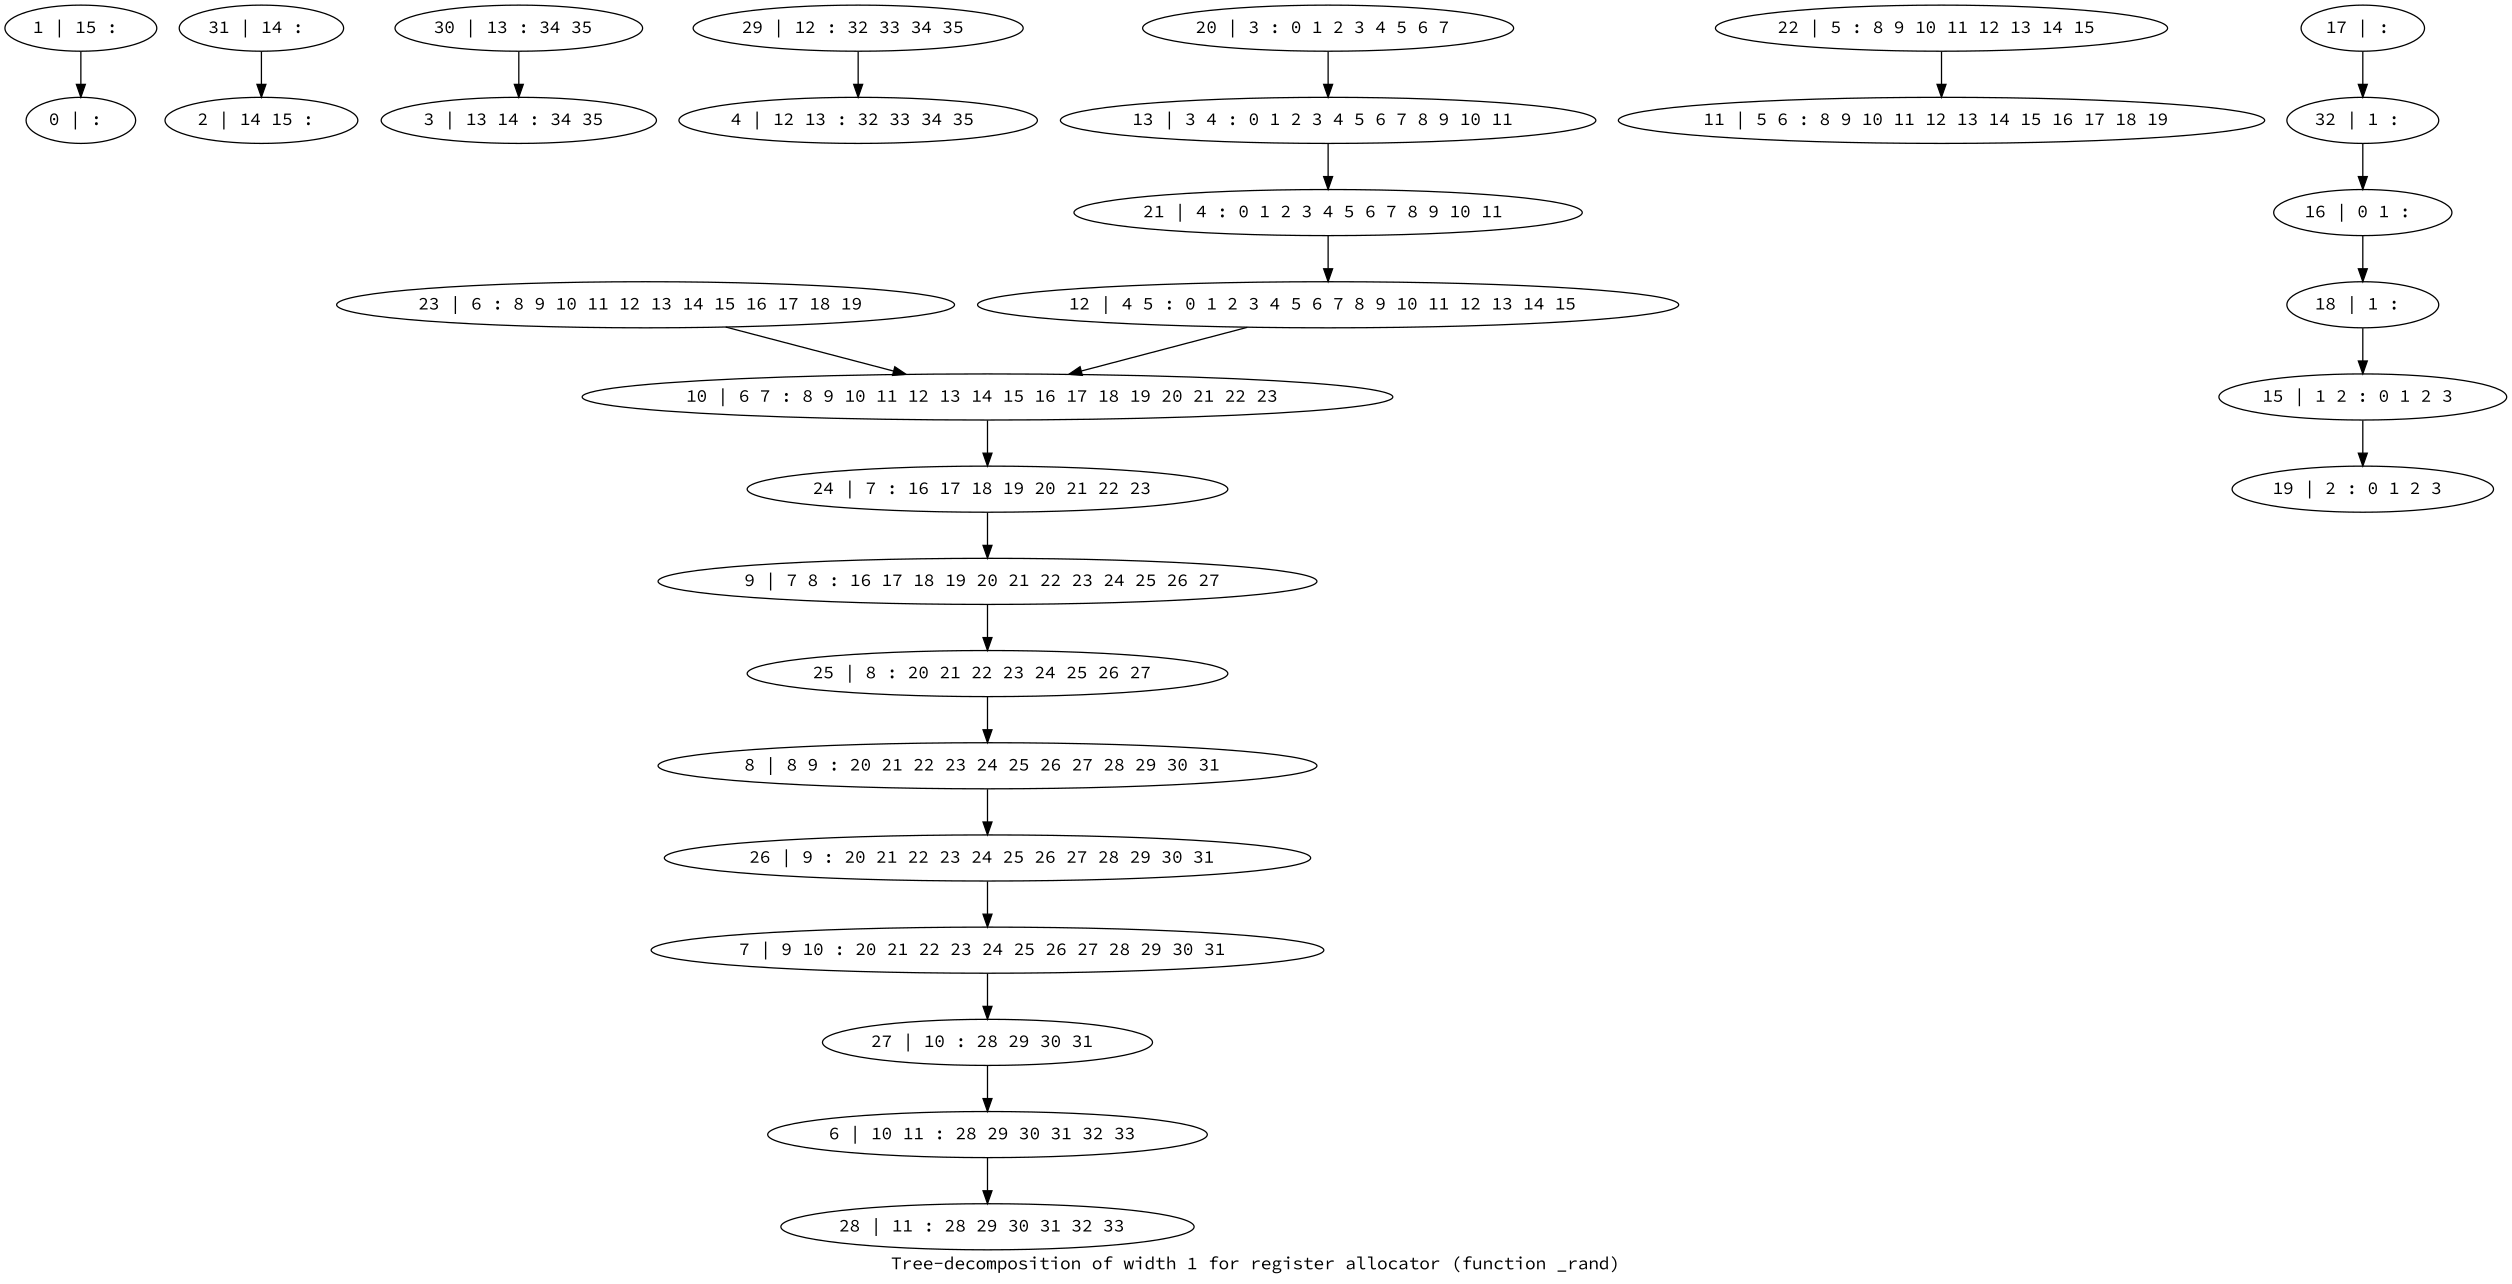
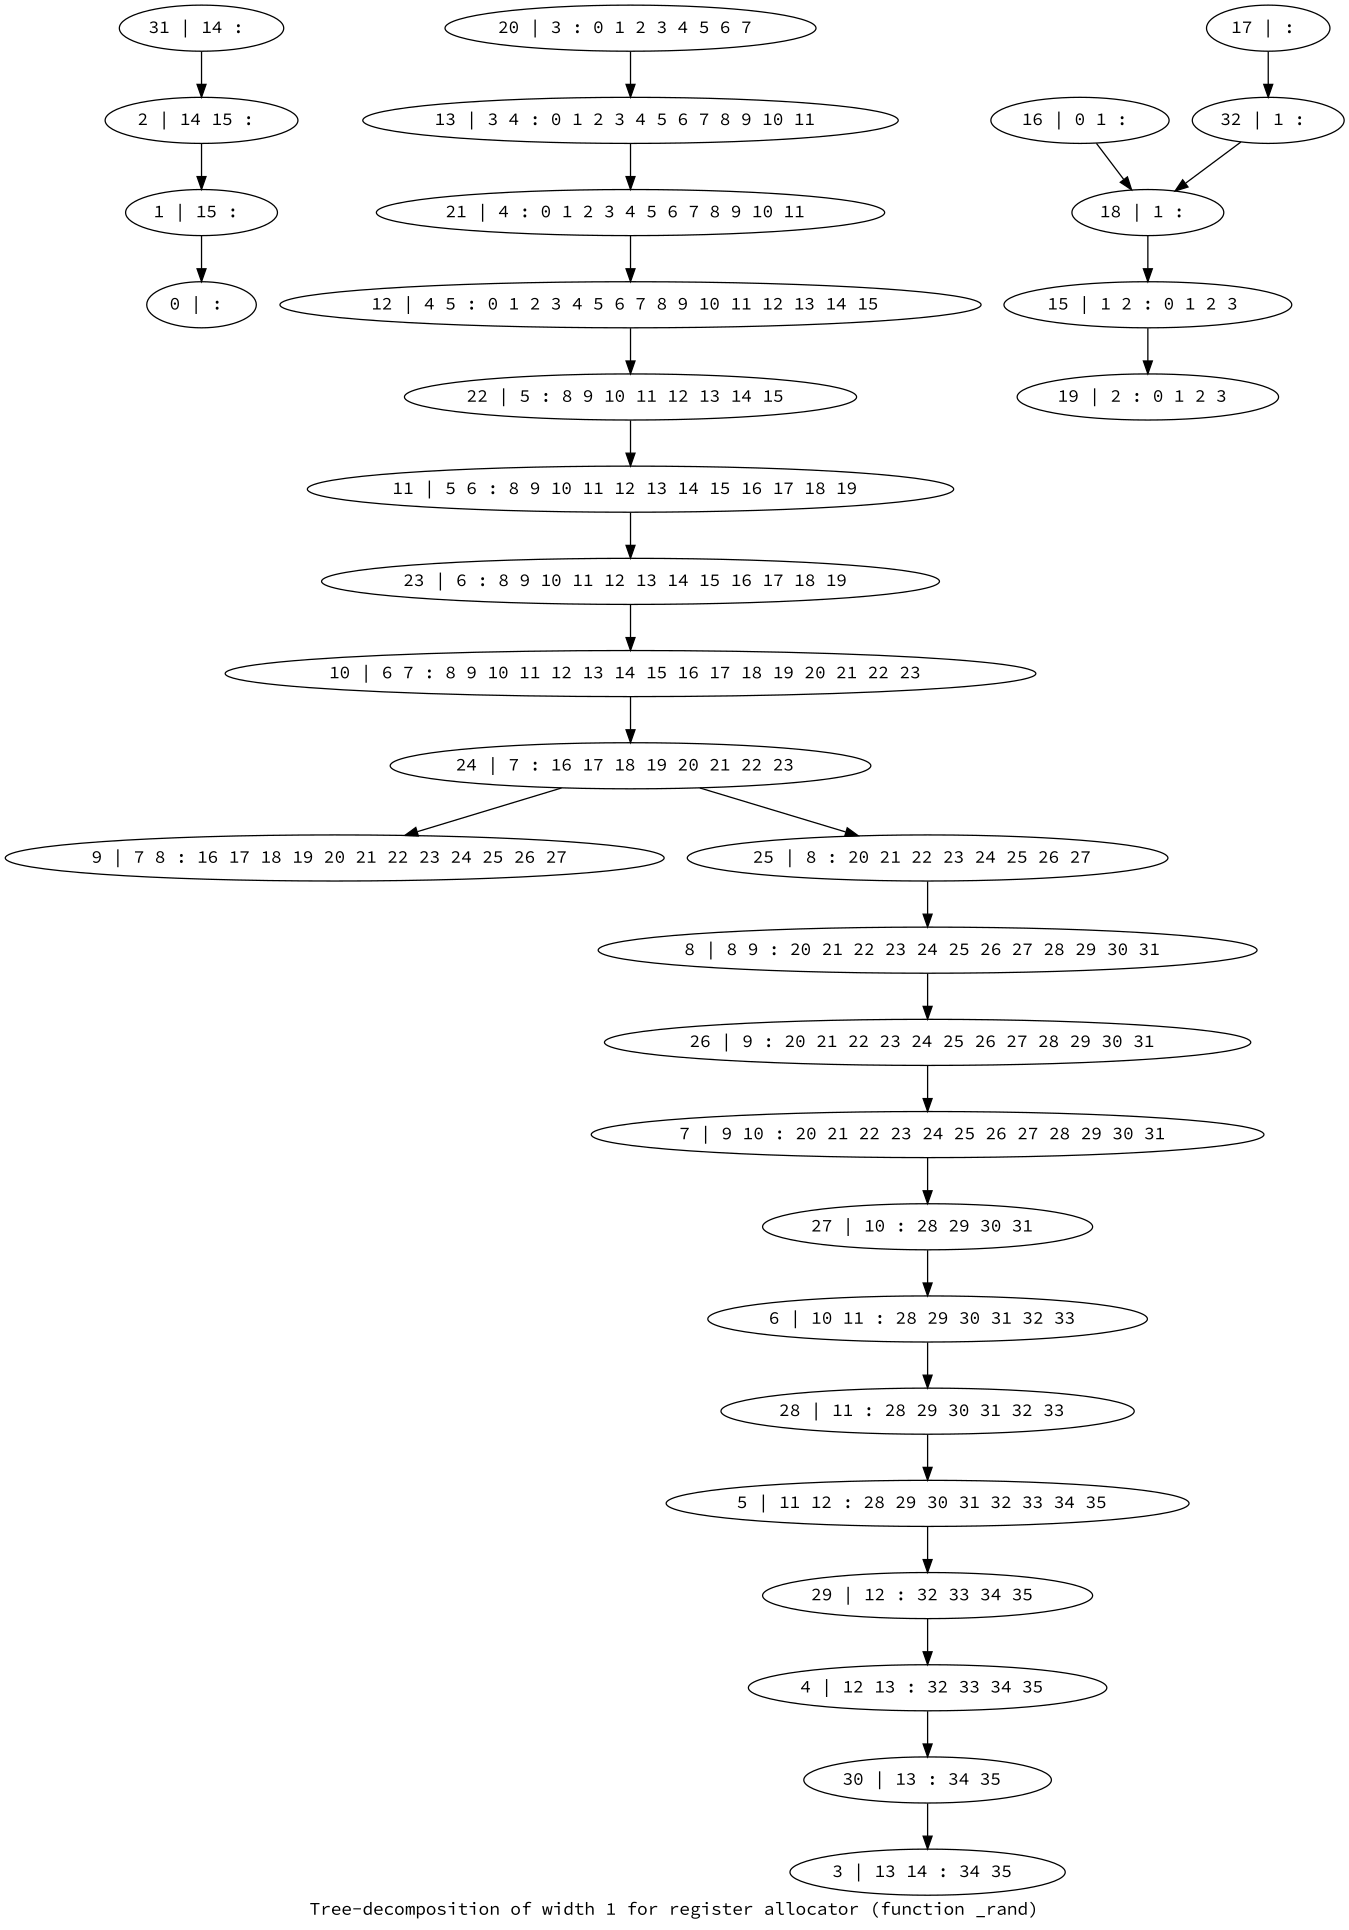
none -> (202, 160)
(2363, 160) -> (1213, 163)
(1164, 349) -> (631, 345)
none -> (631, 529)
(987, 621) -> (773, 810)
none -> (928, 1503)
none -> (928, 1728)
